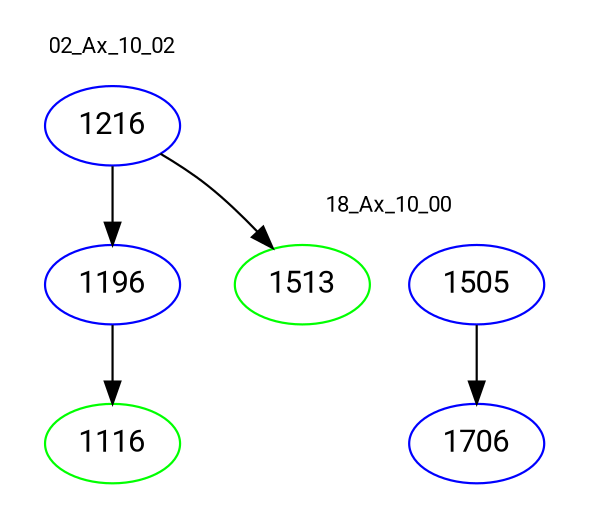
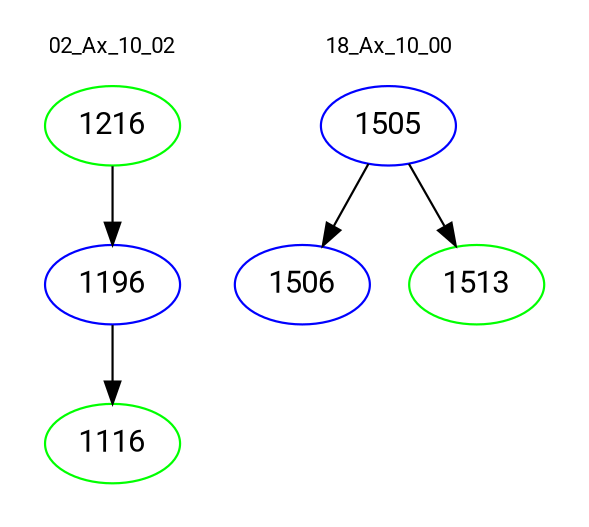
(113, 126) -> (113, 126)
(231, 205) -> (427, 195)
(477, 444) -> (302, 285)
